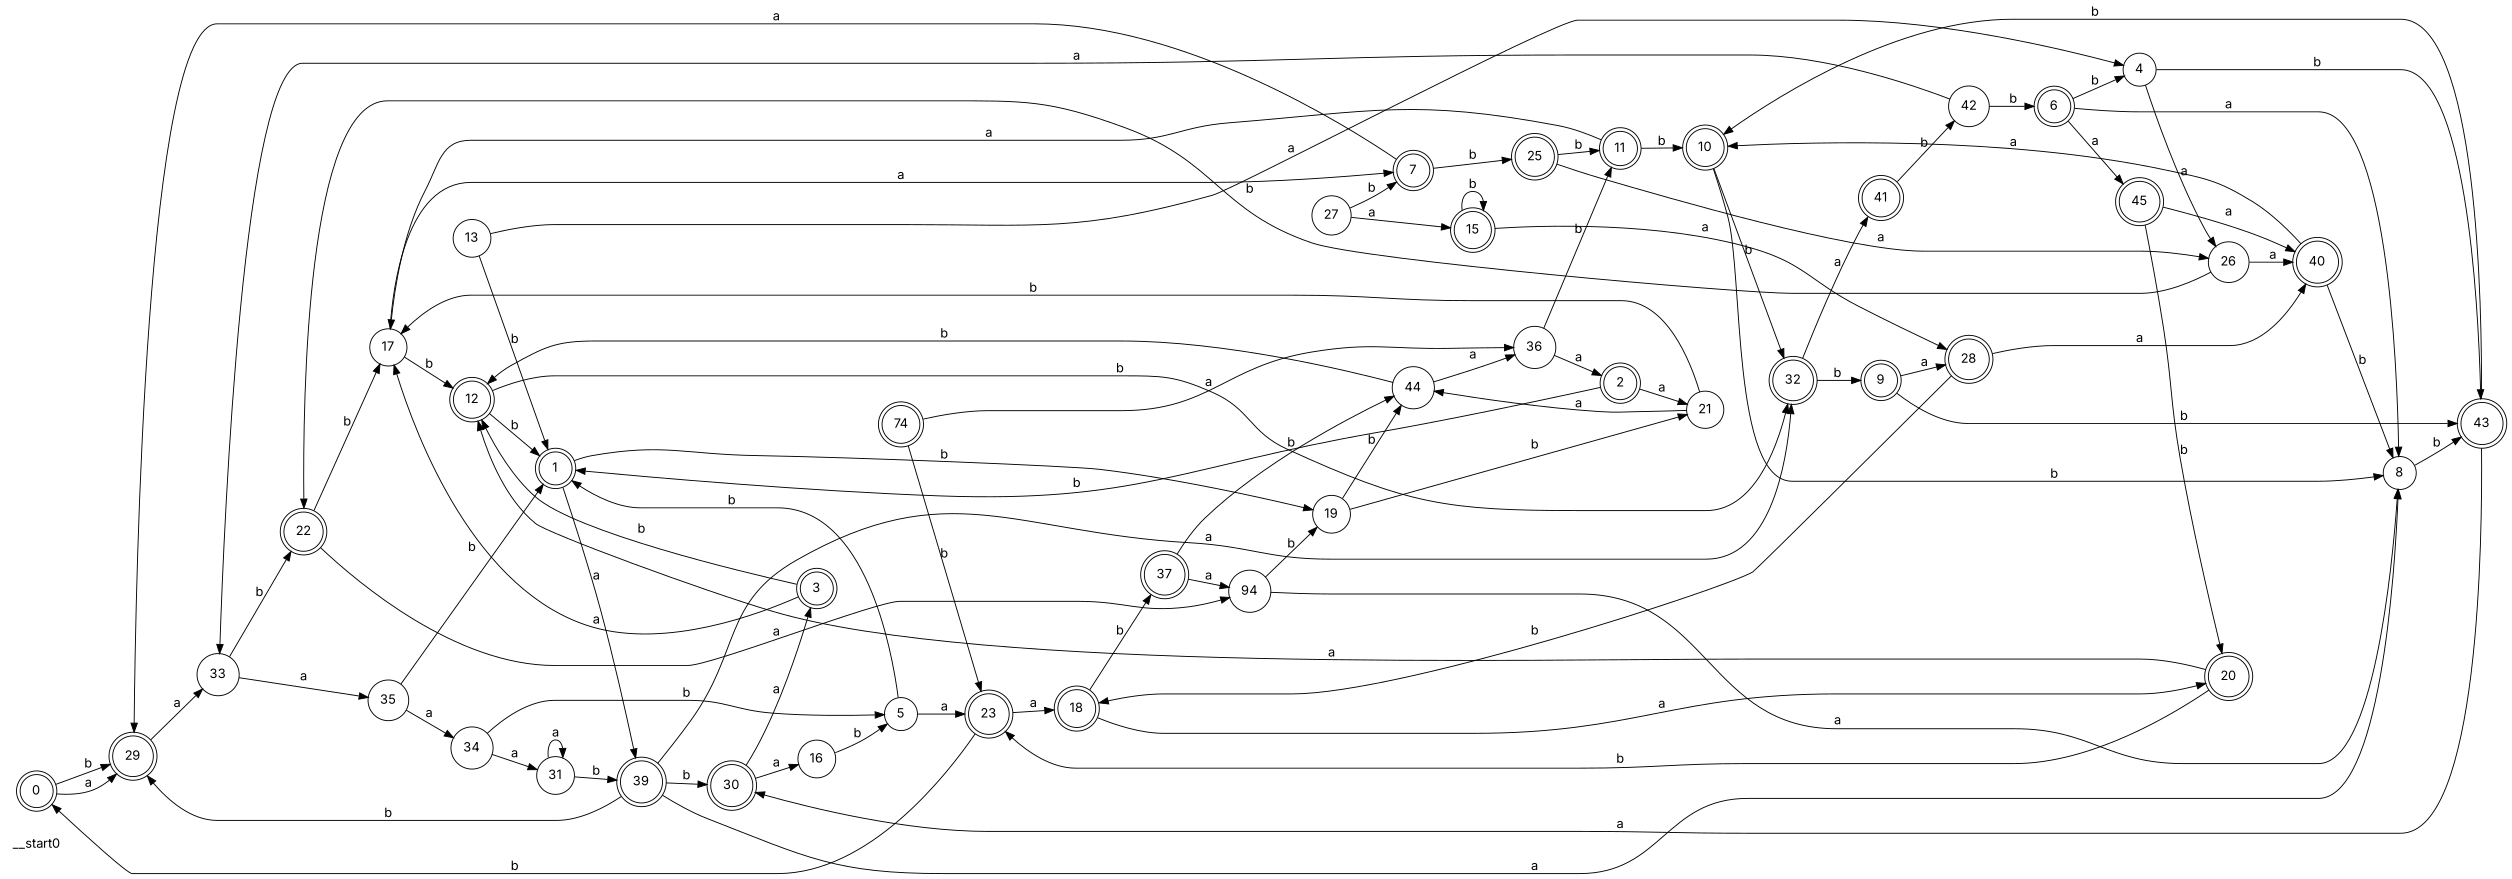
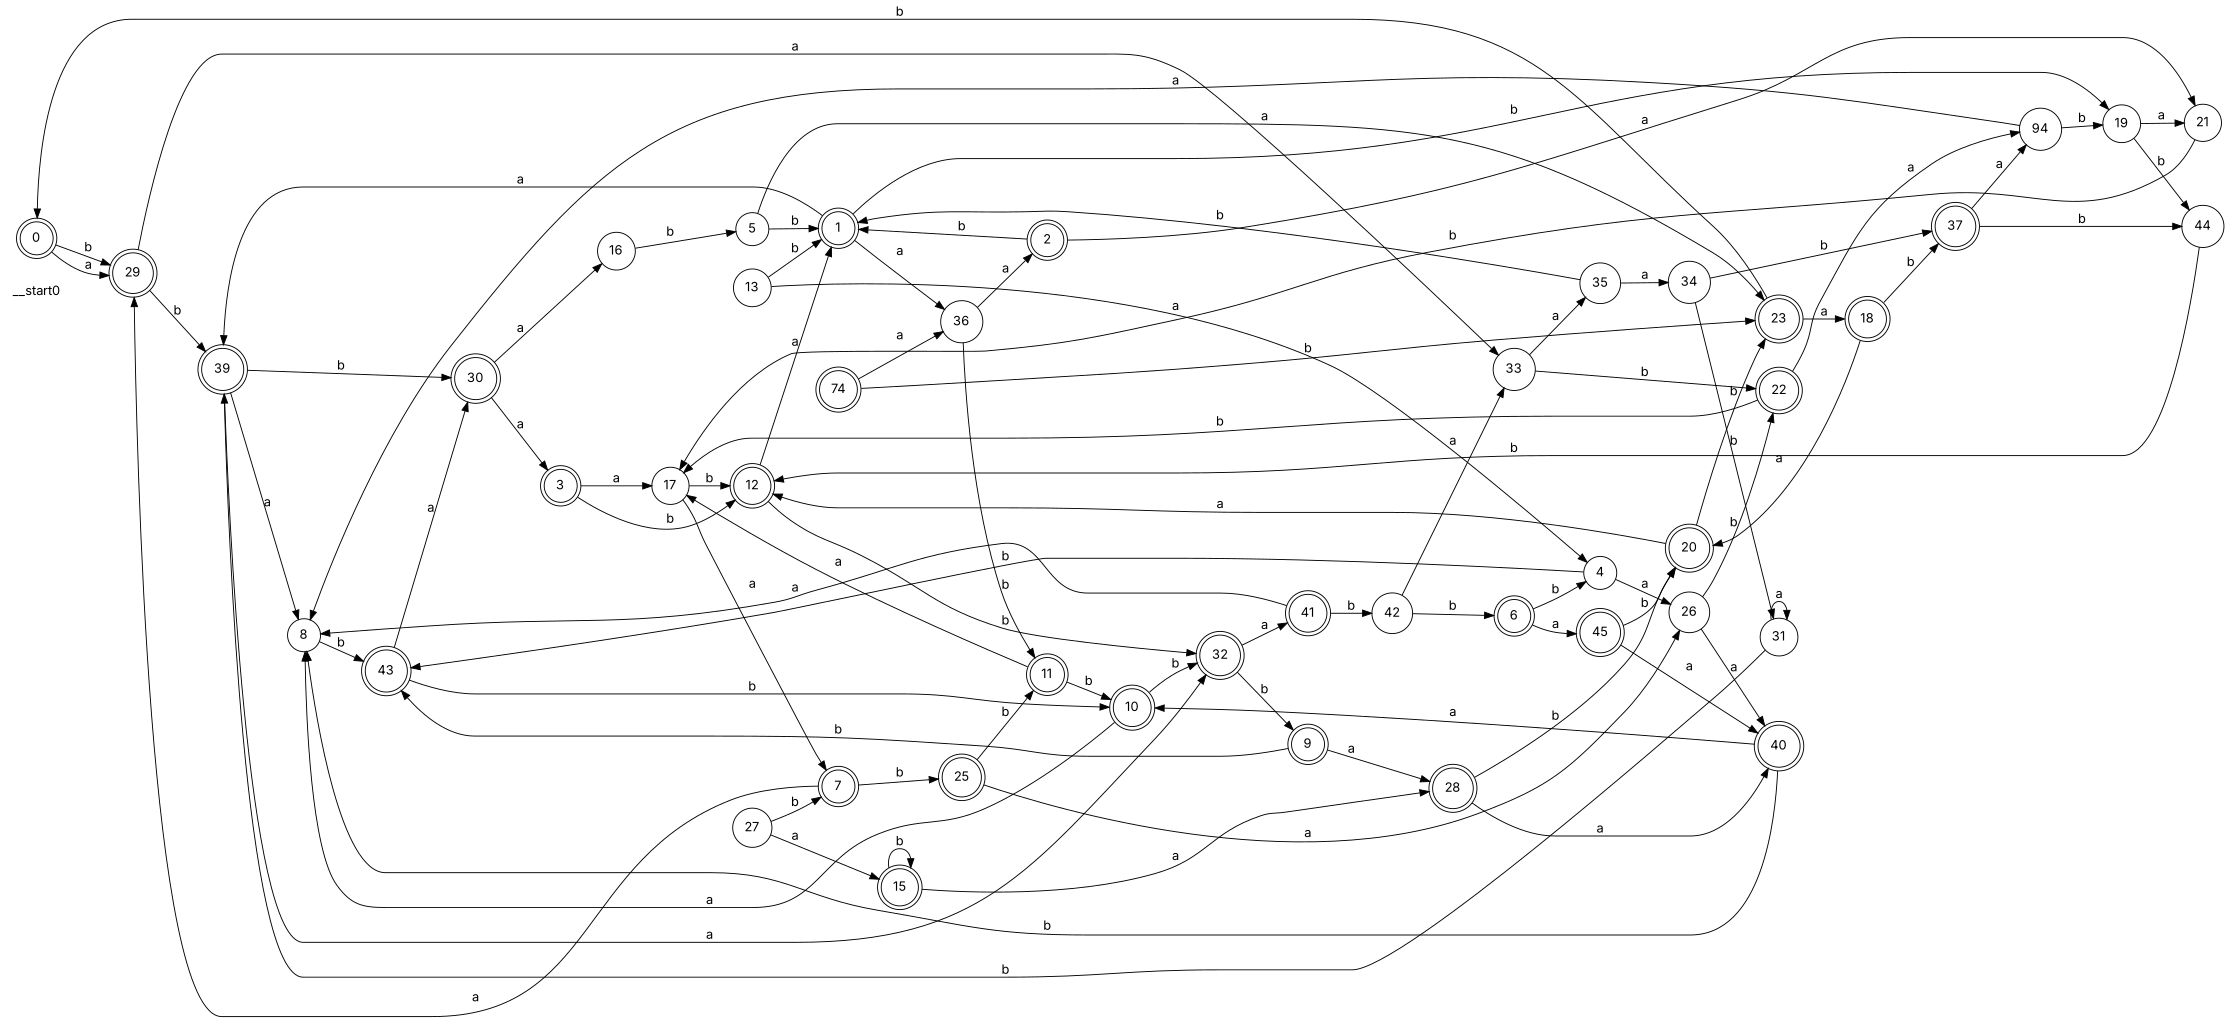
(2358, 150) -> (819, 589)
(1470, 370) -> (896, 272)
(1564, 409) -> none
(515, 426) -> (795, 342)
(1535, 445) -> (2161, 116)
(2054, 474) -> (710, 901)
(1571, 633) -> (1593, 695)
(677, 700) -> (1817, 256)
(515, 754) -> (1734, 441)
(384, 820) -> (174, 318)
